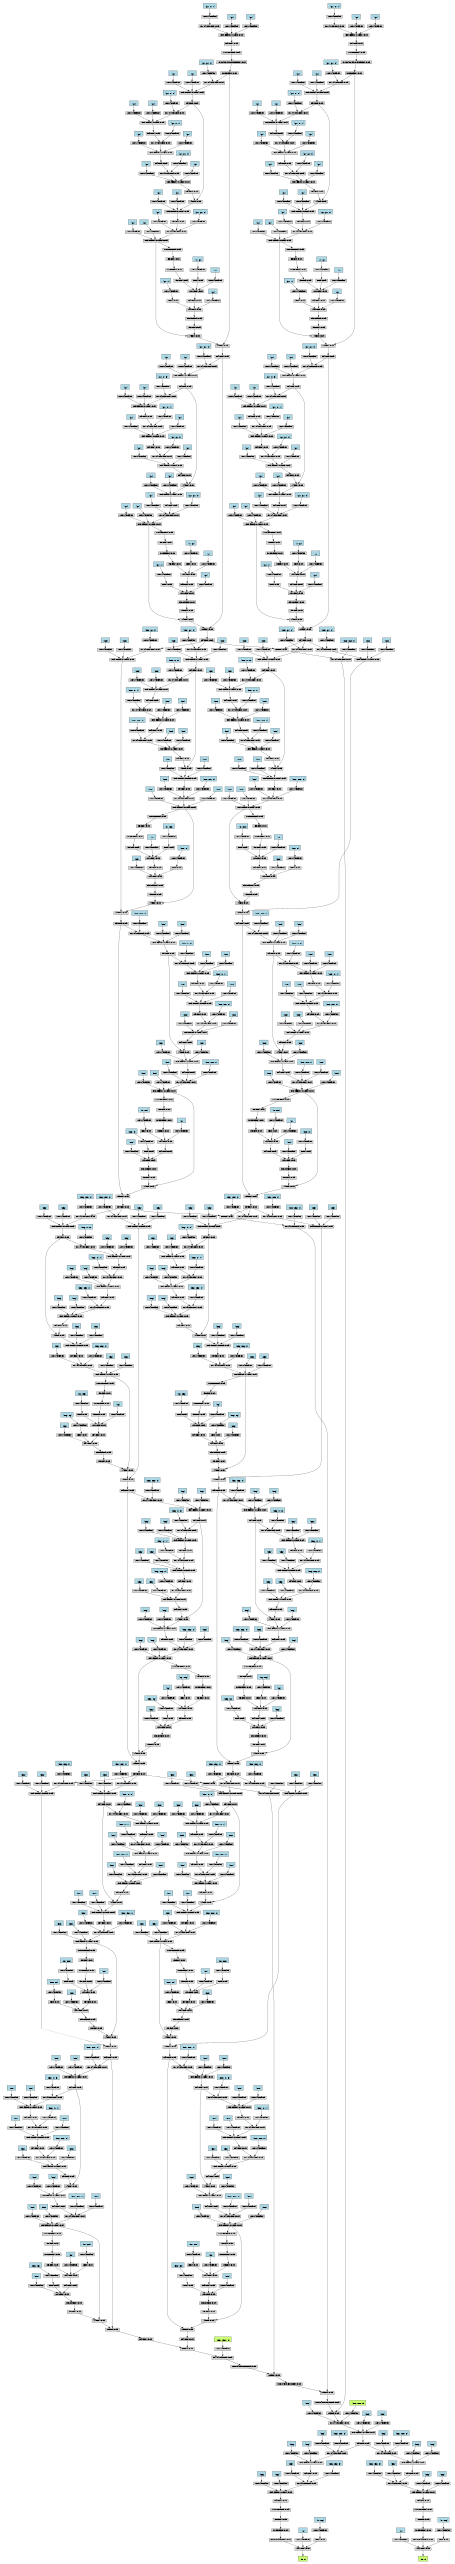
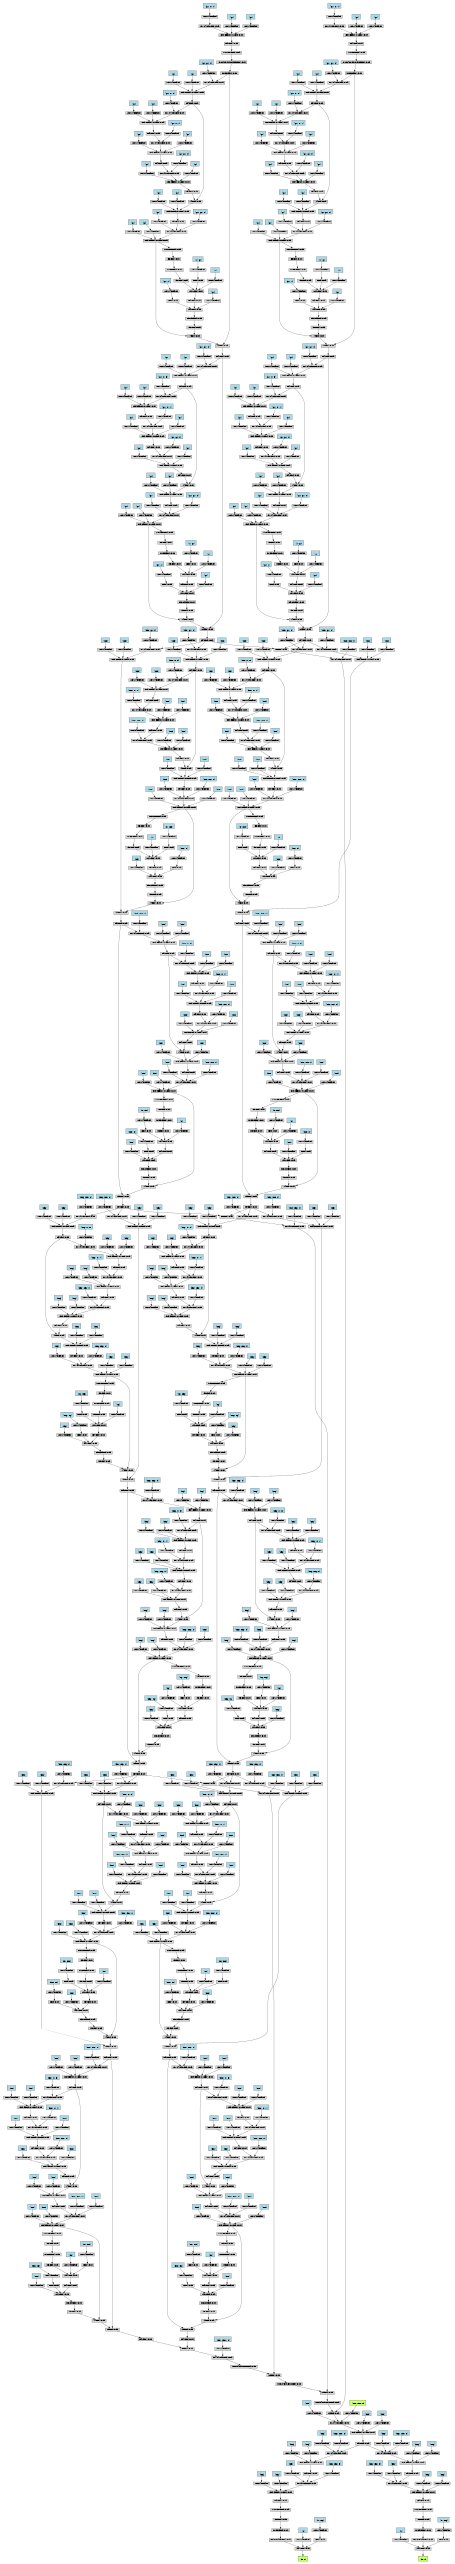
none -> (277, 1774)
(223, 2339) -> (223, 2339)
